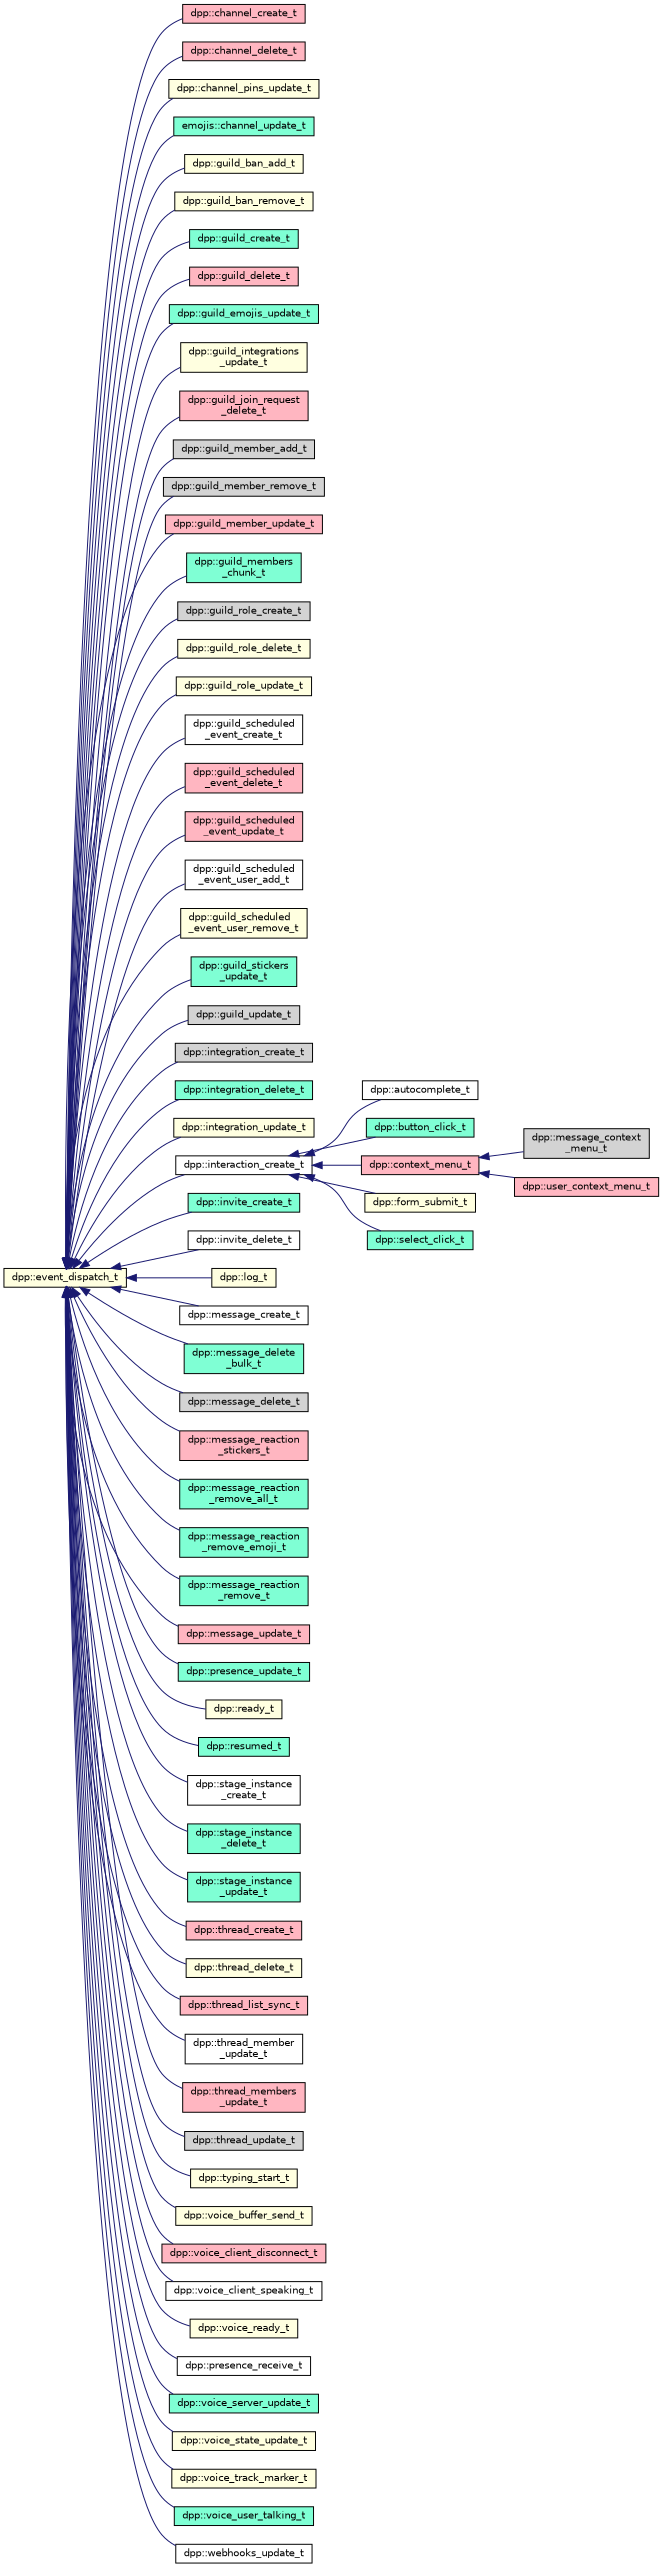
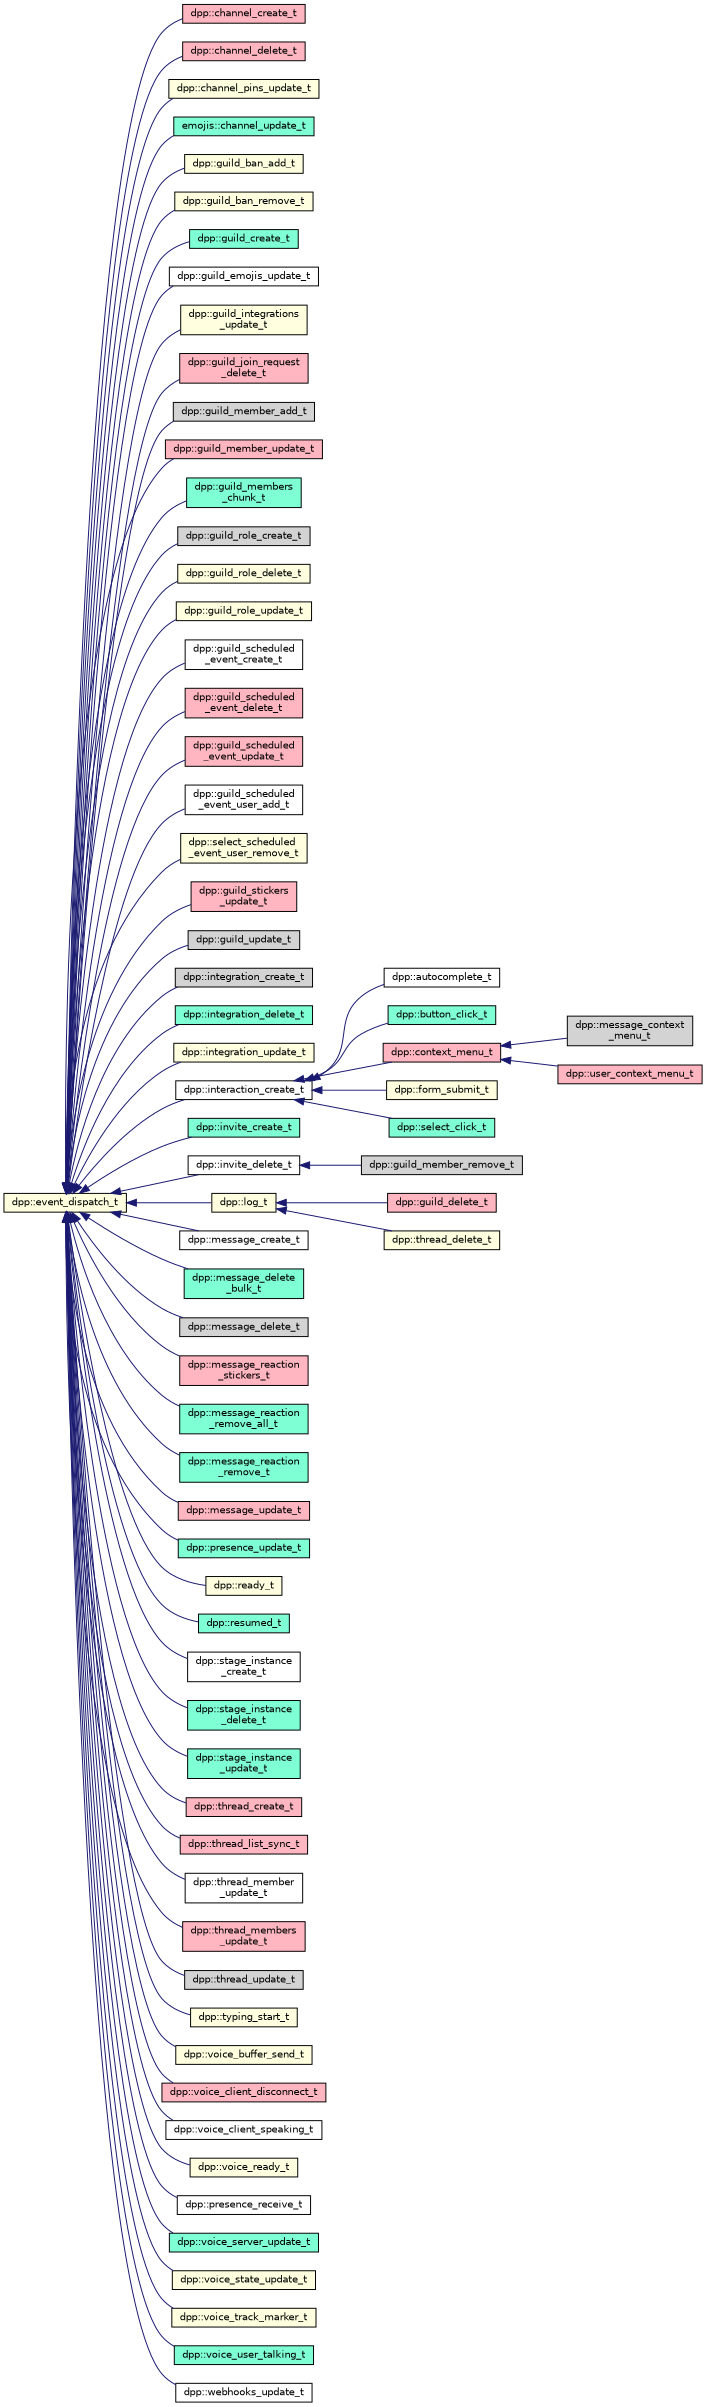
(244, 314) -> (244, 276)
(91, 757) -> (337, 1203)
(97, 871) -> (335, 1165)
(244, 923) -> (244, 848)
(244, 972) -> (244, 897)
(244, 1542) -> none
(82, 1644) -> (339, 1221)
